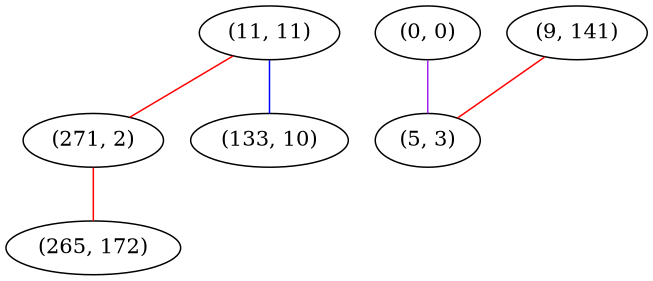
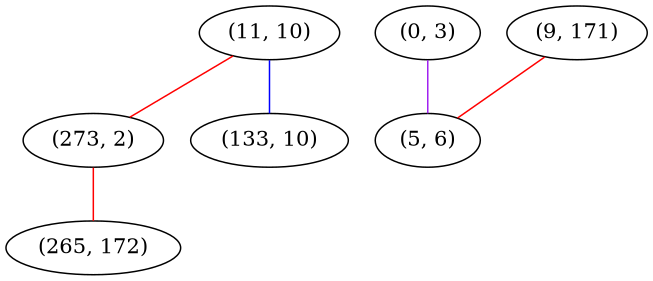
(269, 33) -> (269, 33)
(428, 33) -> (428, 33)
(577, 33) -> (577, 33)
(93, 140) -> (93, 140)
(428, 140) -> (428, 140)
